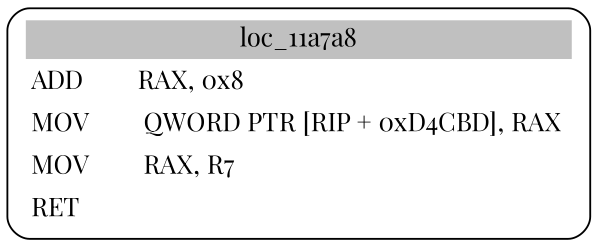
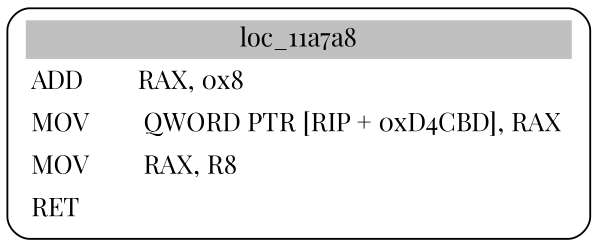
(134, 166) -> (135, 166)
